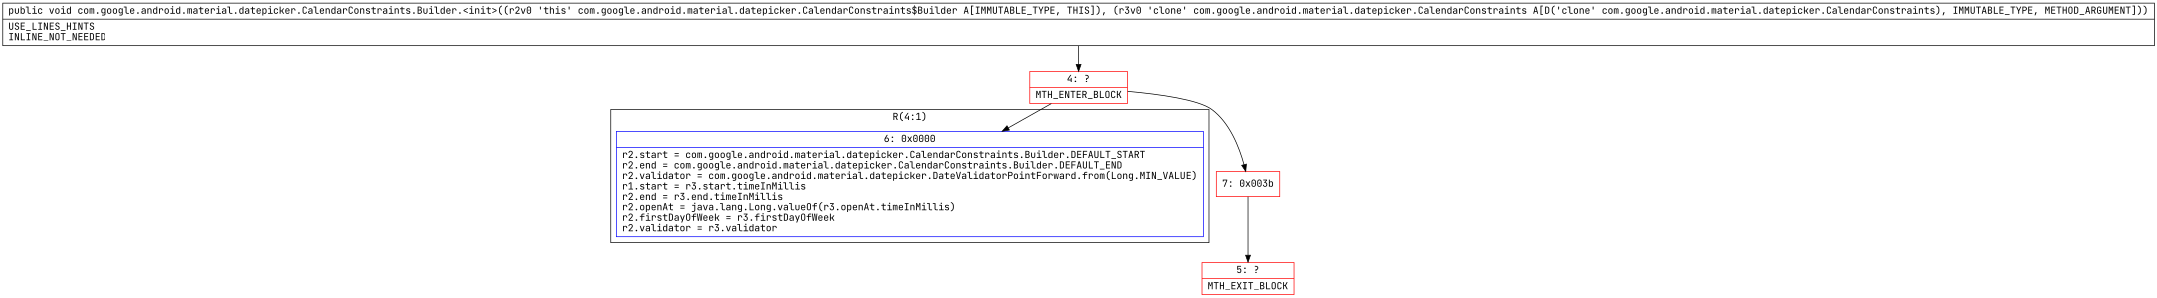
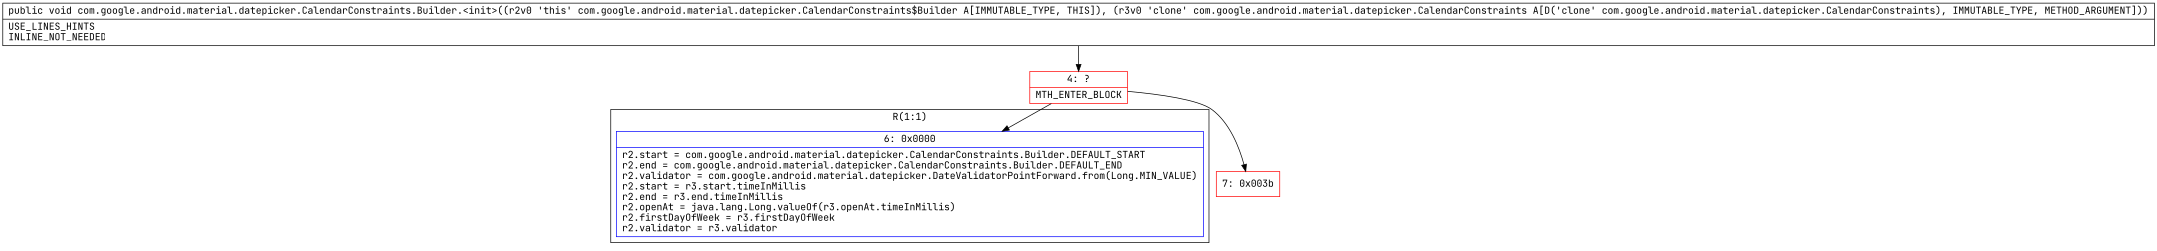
(910, 117) -> (910, 117)
(714, 187) -> (714, 187)
(1248, 279) -> none
